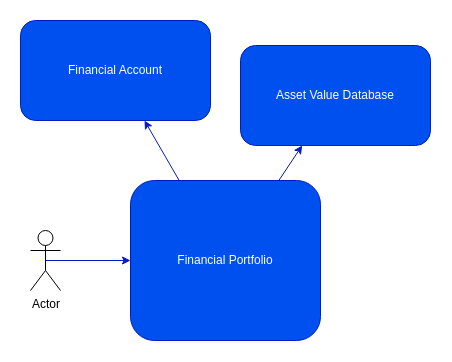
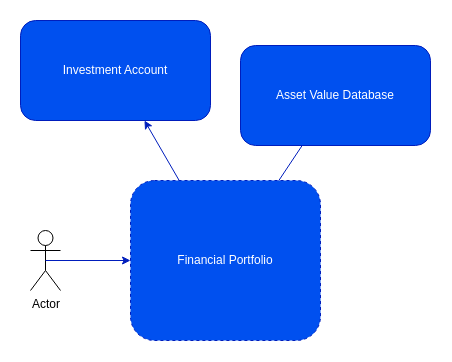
(116, 71) -> (116, 71)
(297, 152) -> (299, 150)
(226, 261) -> (226, 261)
